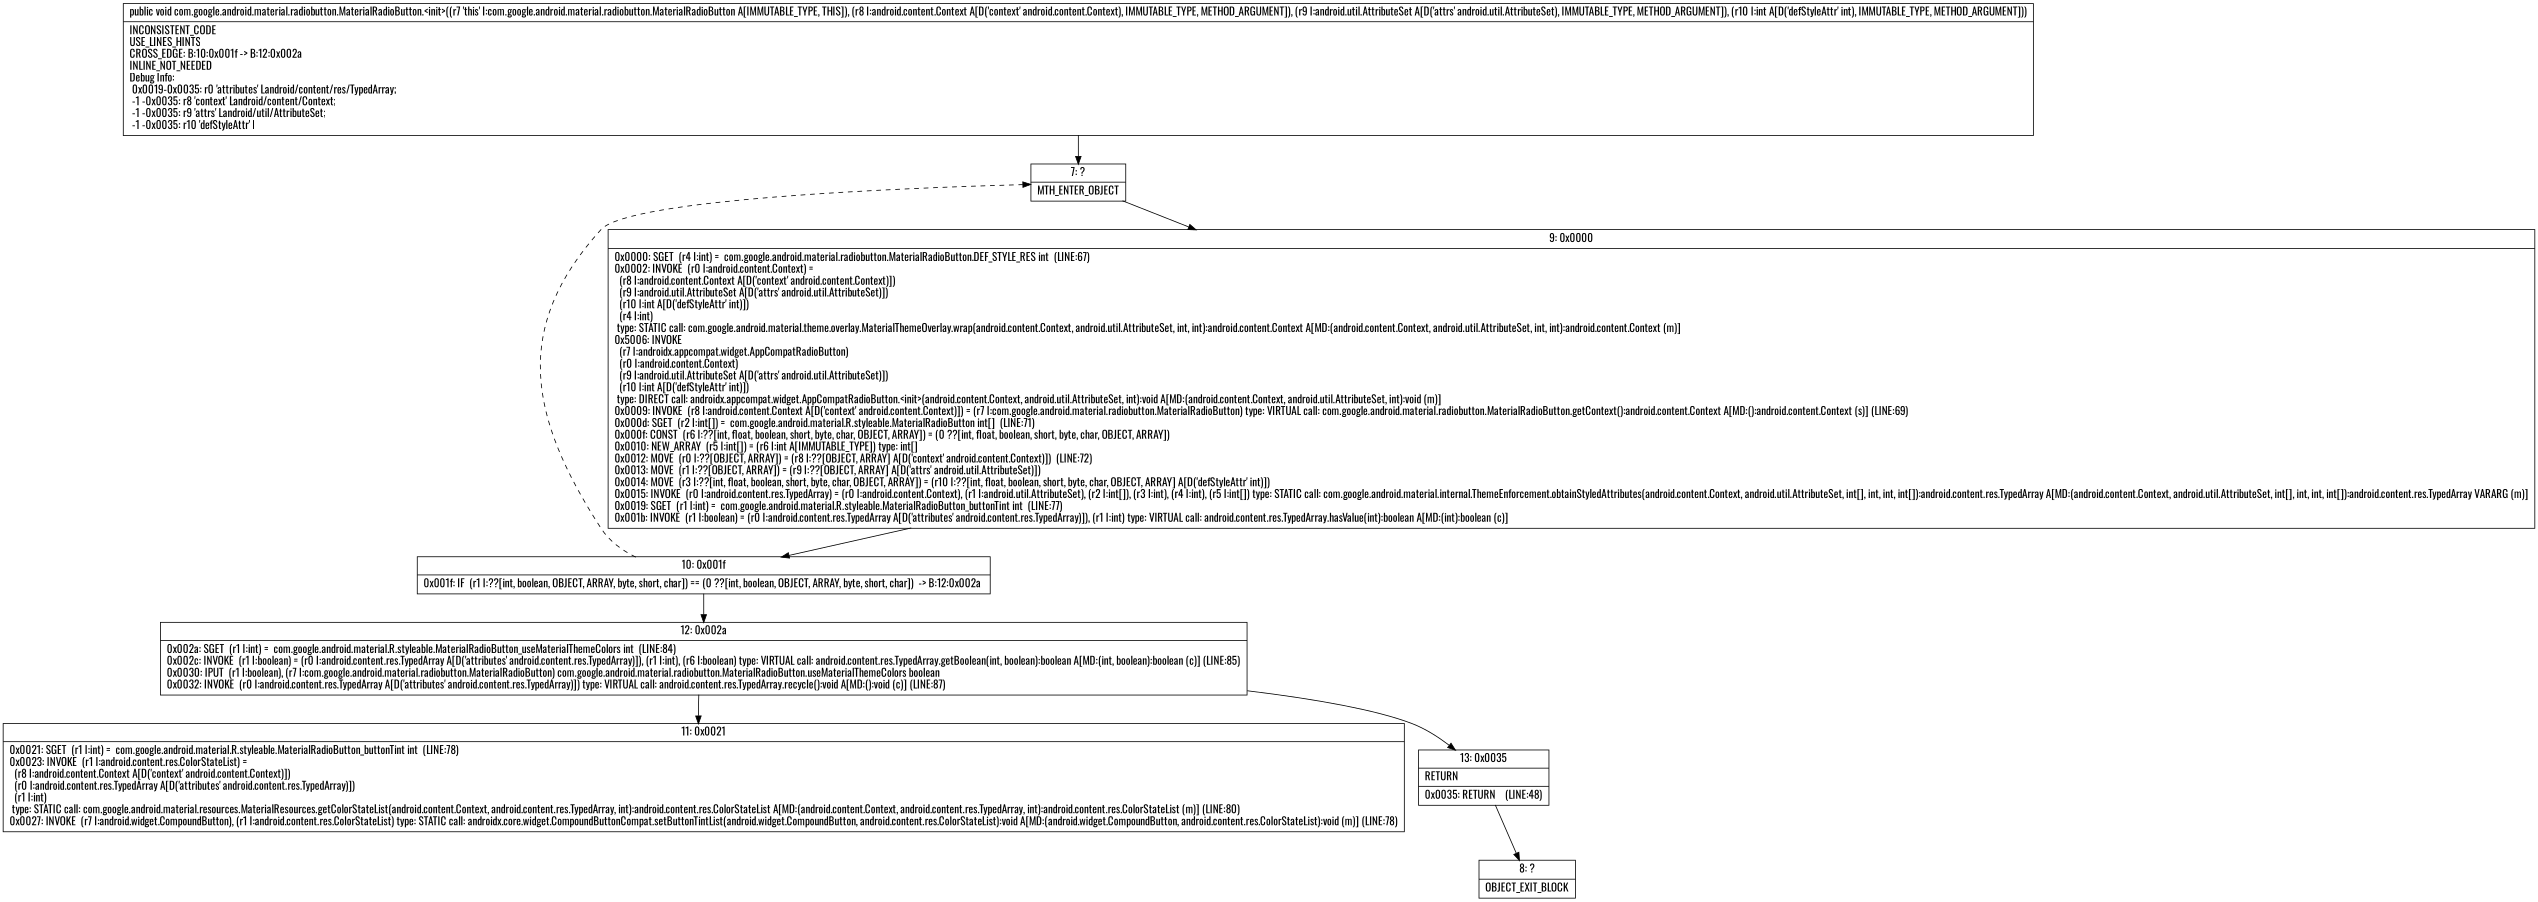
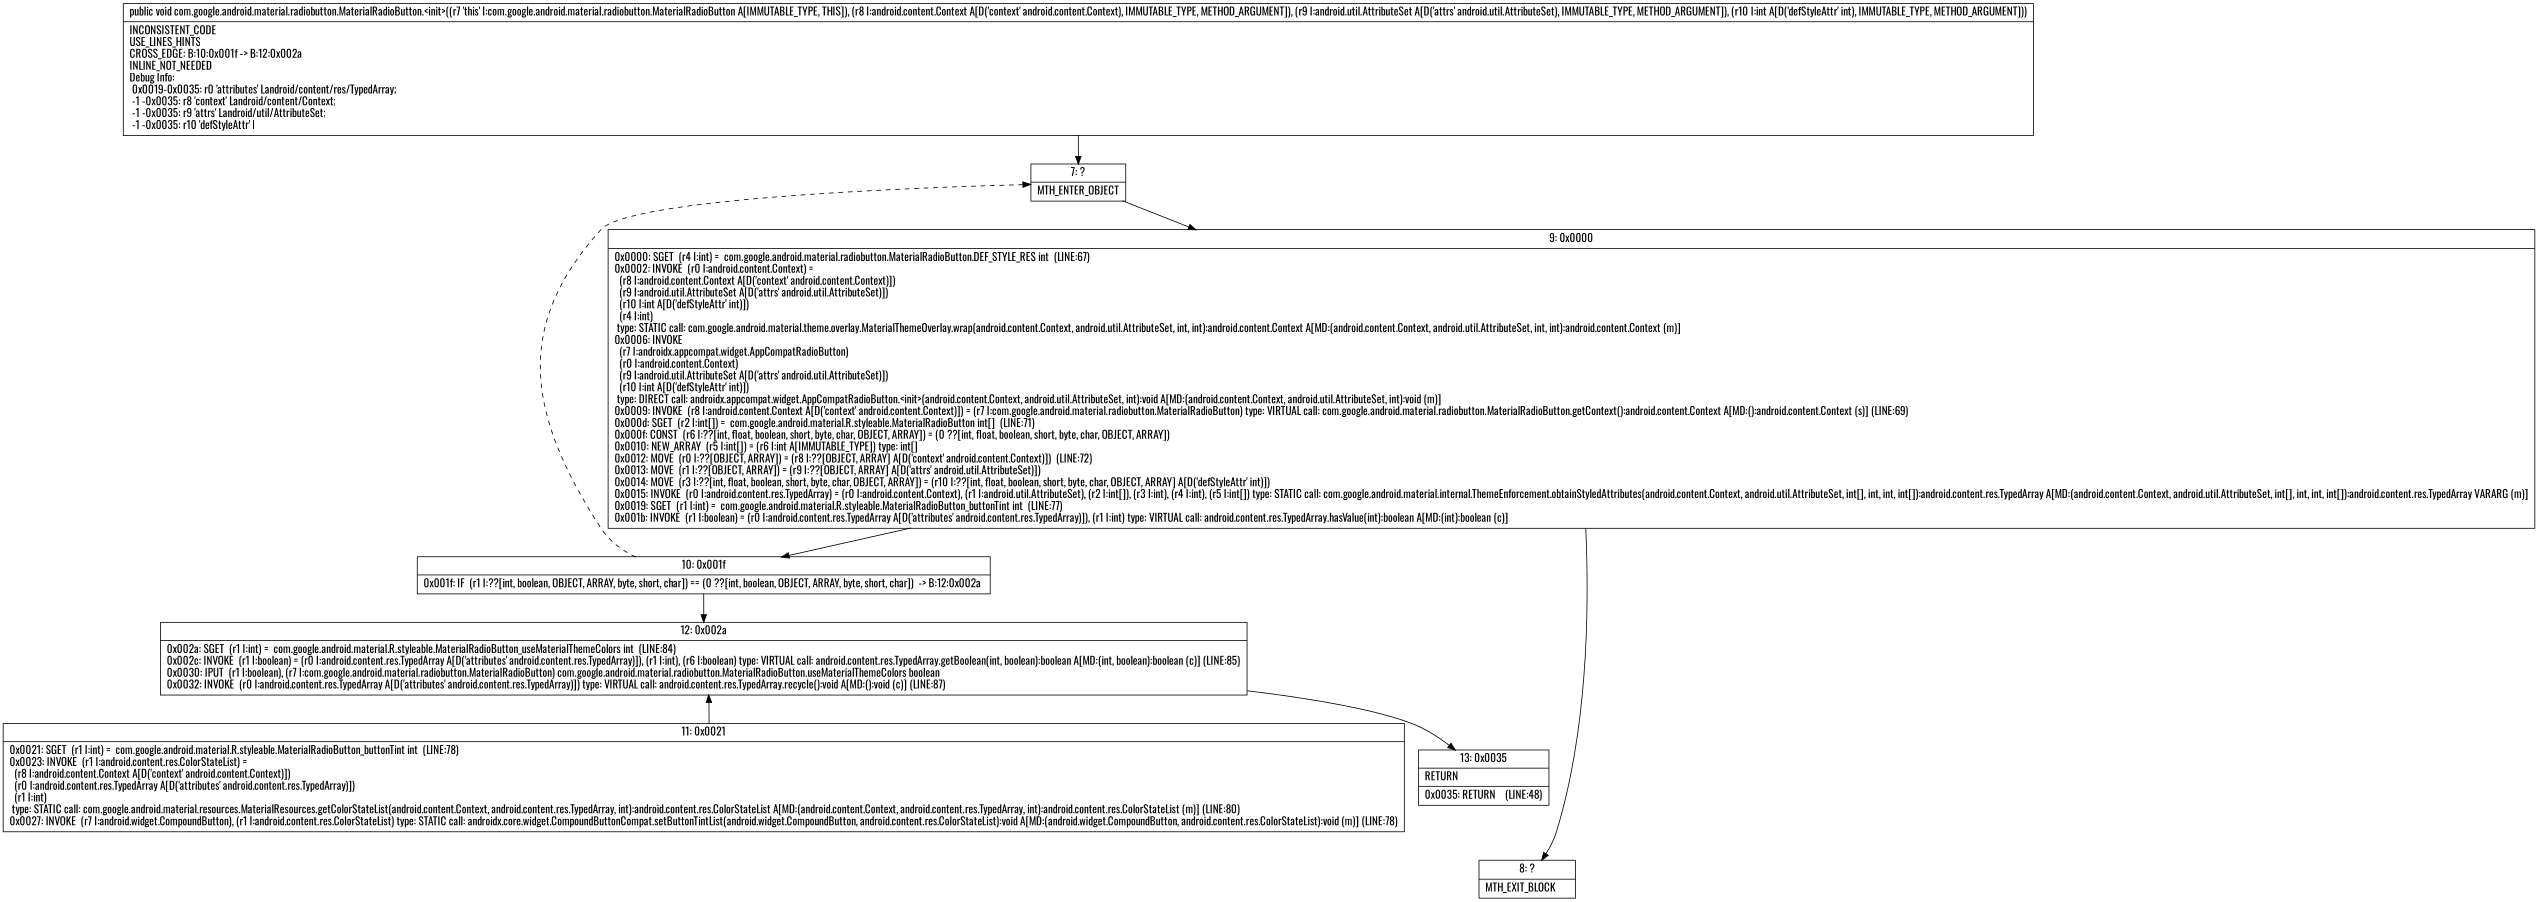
(651, 341) -> (651, 341)
(699, 705) -> (709, 713)
(1506, 829) -> (1582, 693)
(1527, 888) -> (1520, 888)
